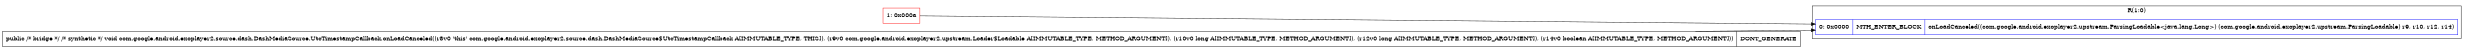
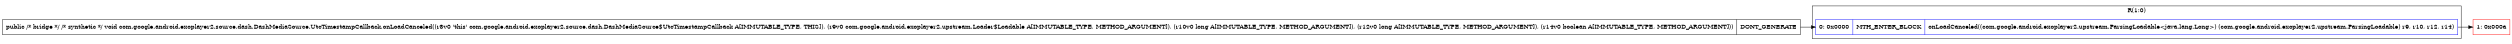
(1366, 20) -> (2464, 27)
